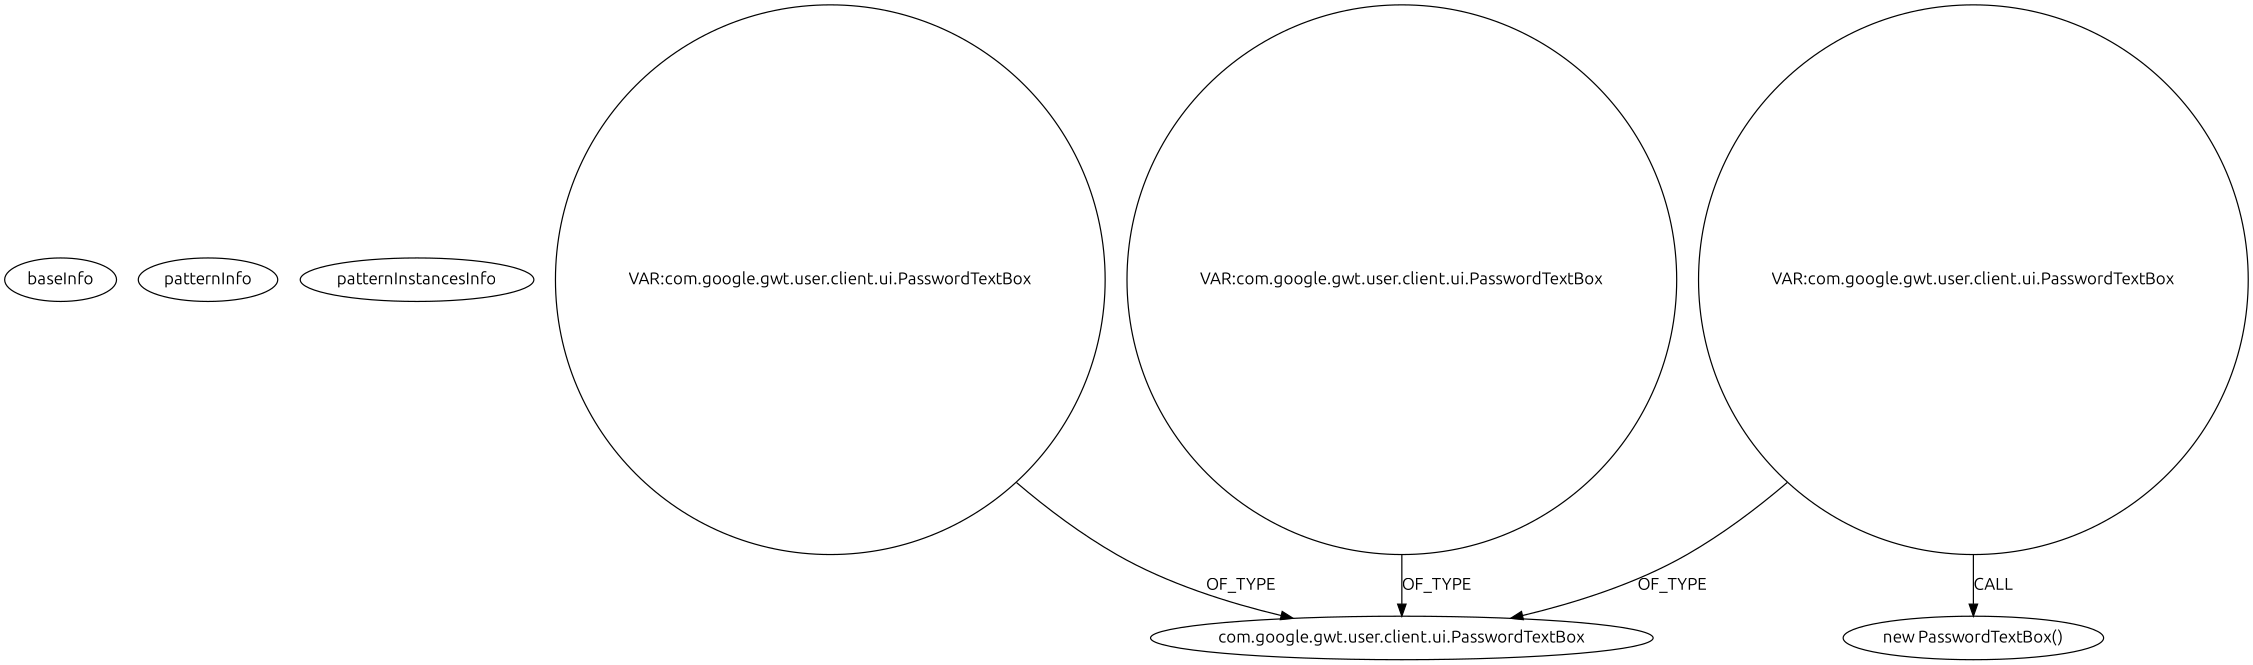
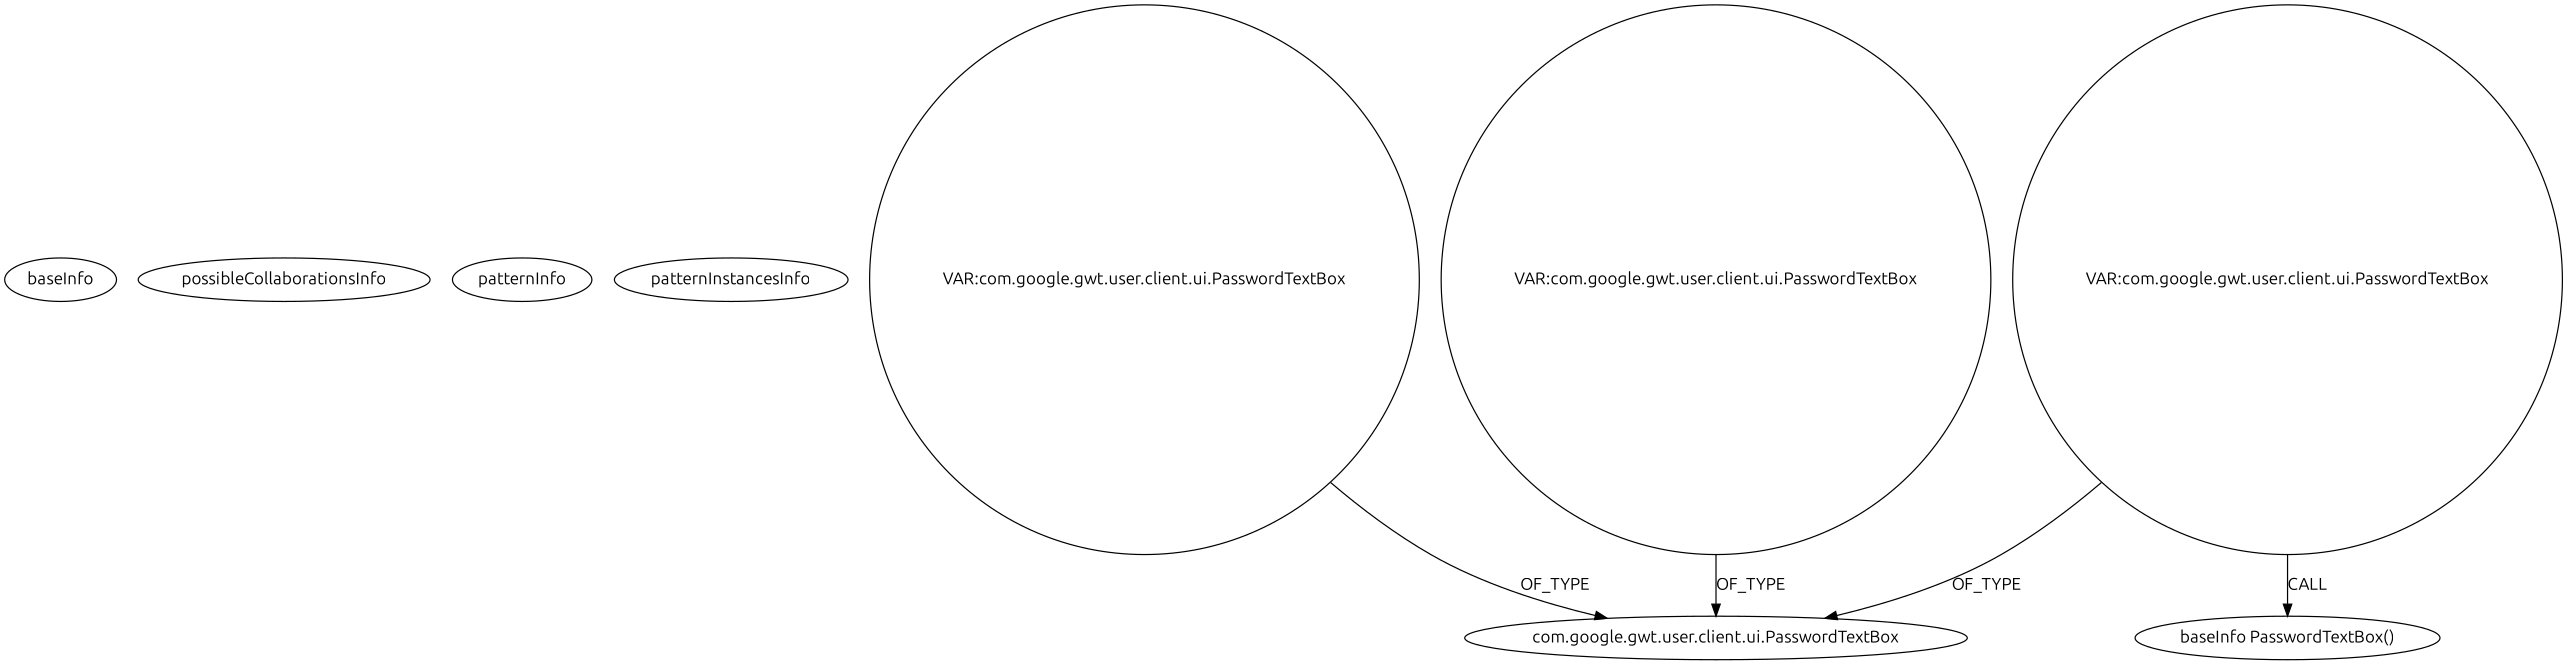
none -> (284, 280)
(1973, 638) -> (2287, 638)
